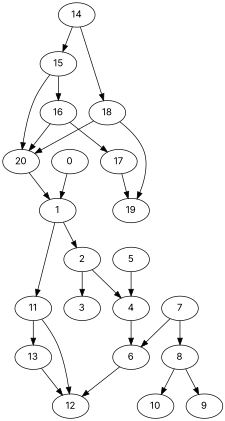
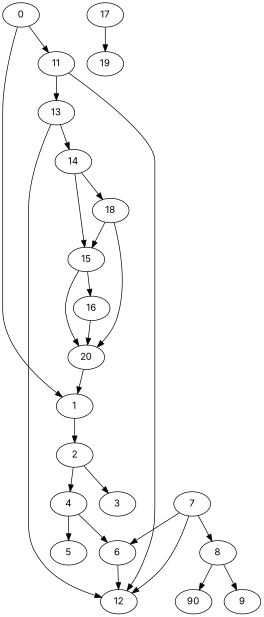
none -> (64, 134)
(86, 135) -> none
(144, 153) -> (100, 232)
(46, 256) -> (37, 37)
(131, 281) -> (69, 525)
(156, 406) -> (194, 602)
none -> (170, 557)
